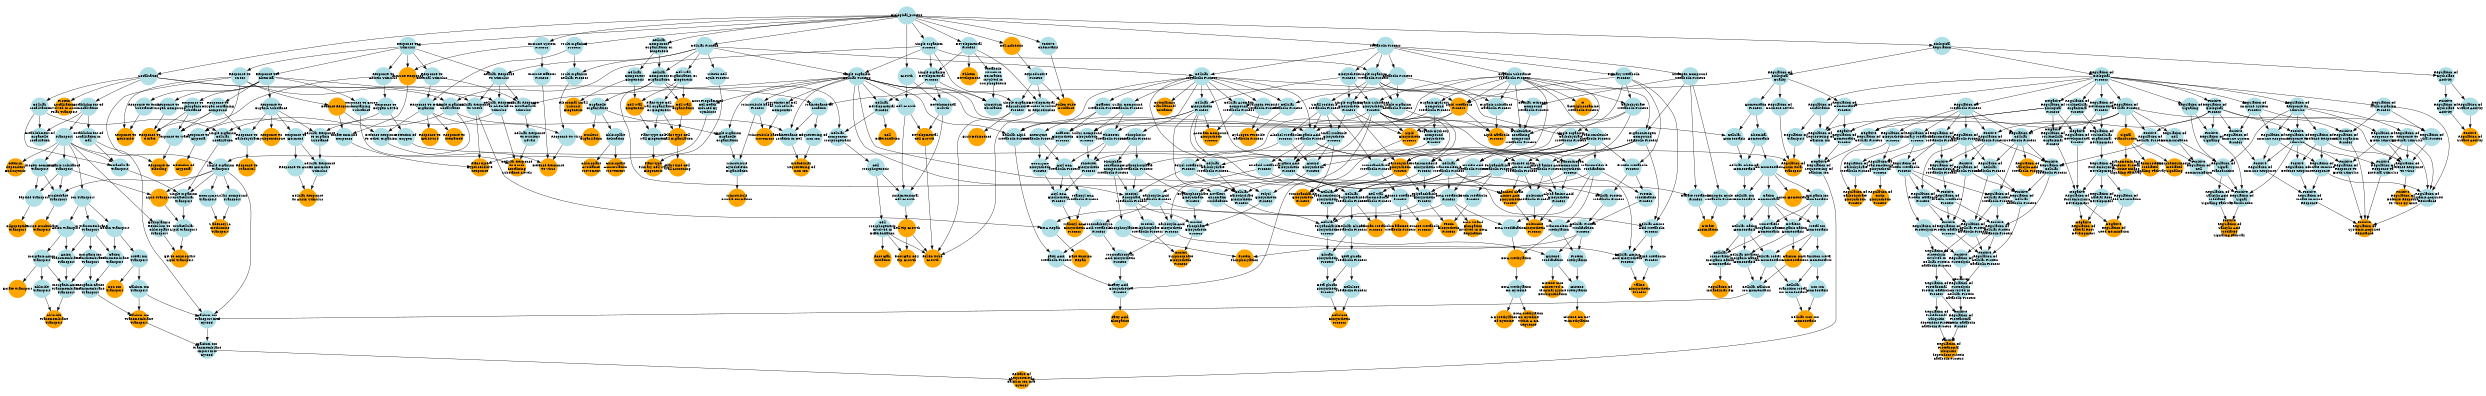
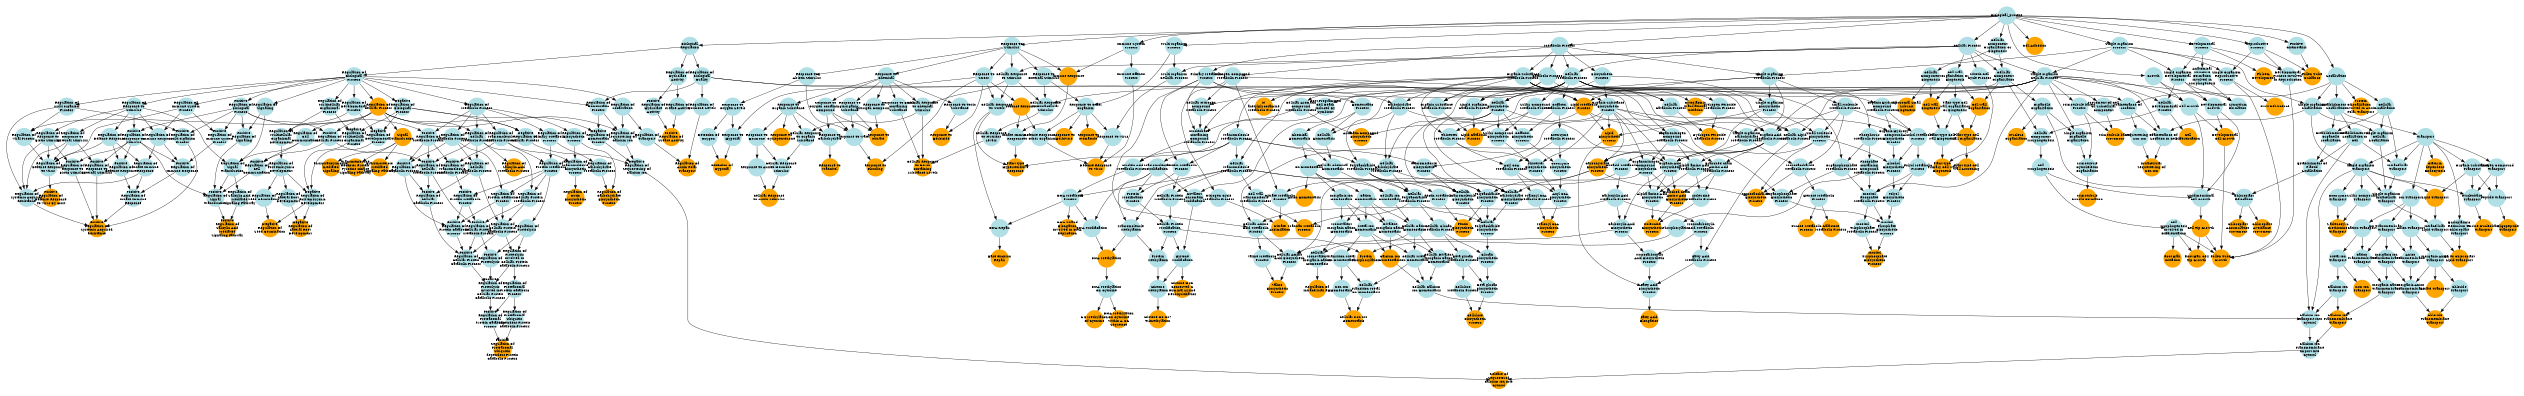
(1023, 60) -> (2131, 26)
(993, 76) -> (2202, 76)
(2126, 107) -> (378, 107)
(1063, 153) -> (714, 151)
none -> (2312, 167)
